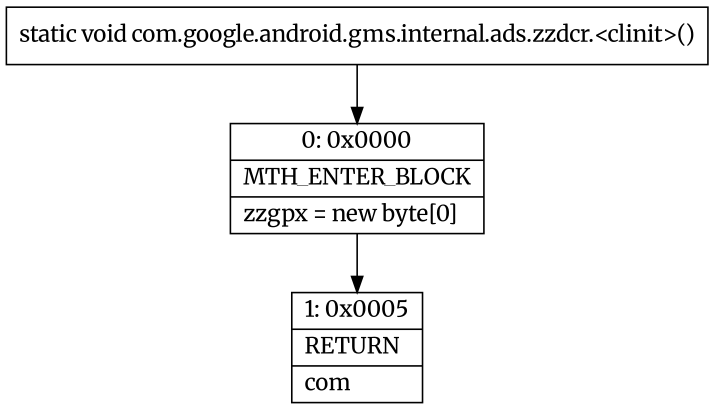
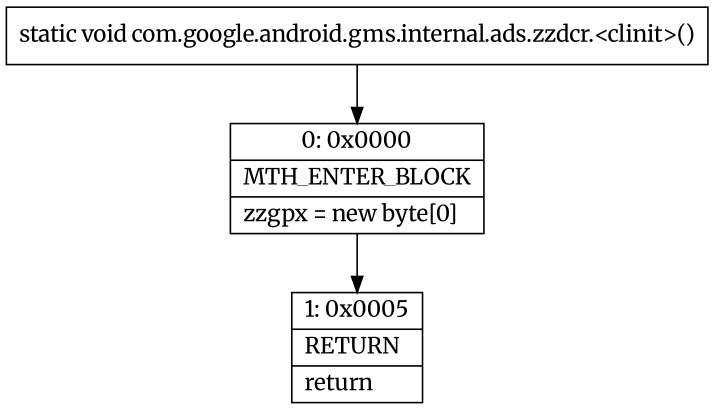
(328, 383) -> (339, 383)
